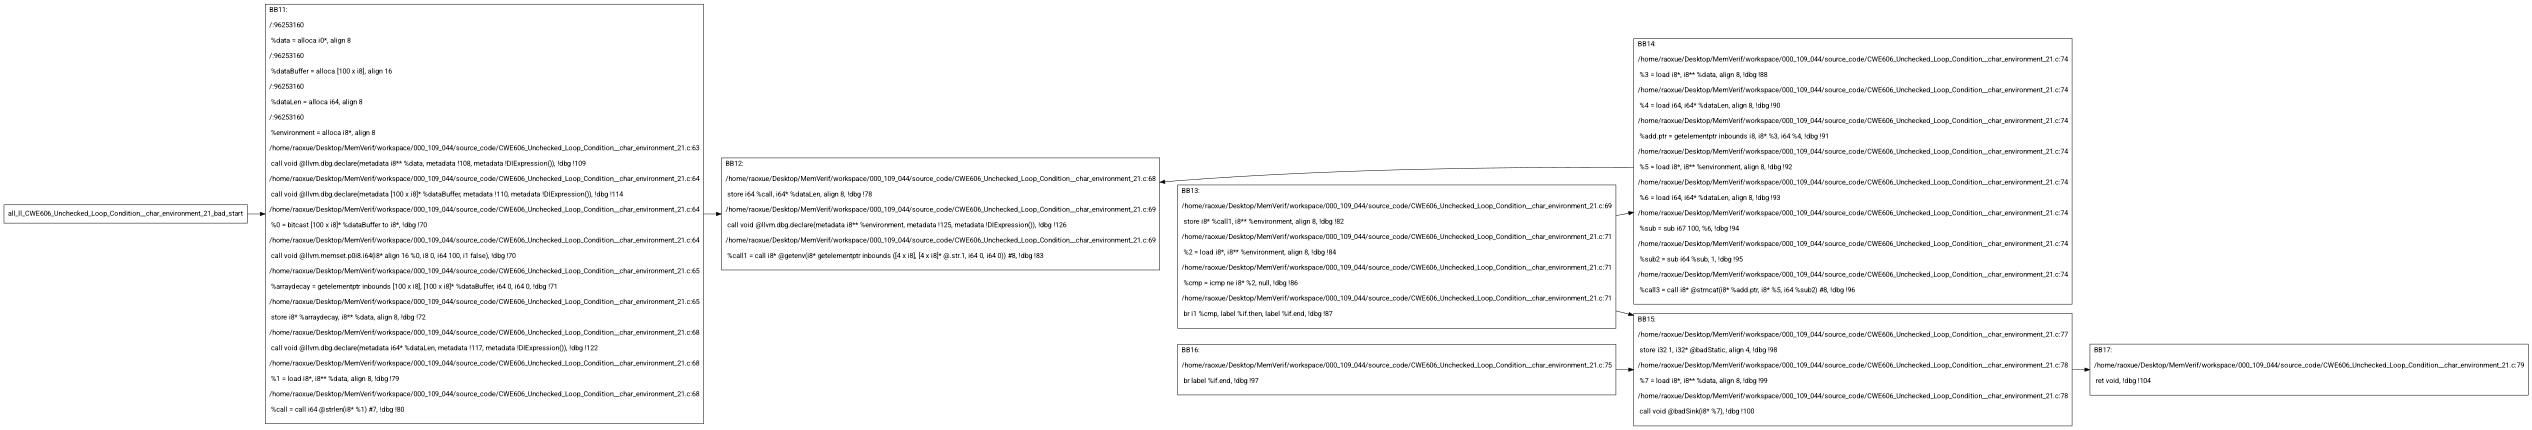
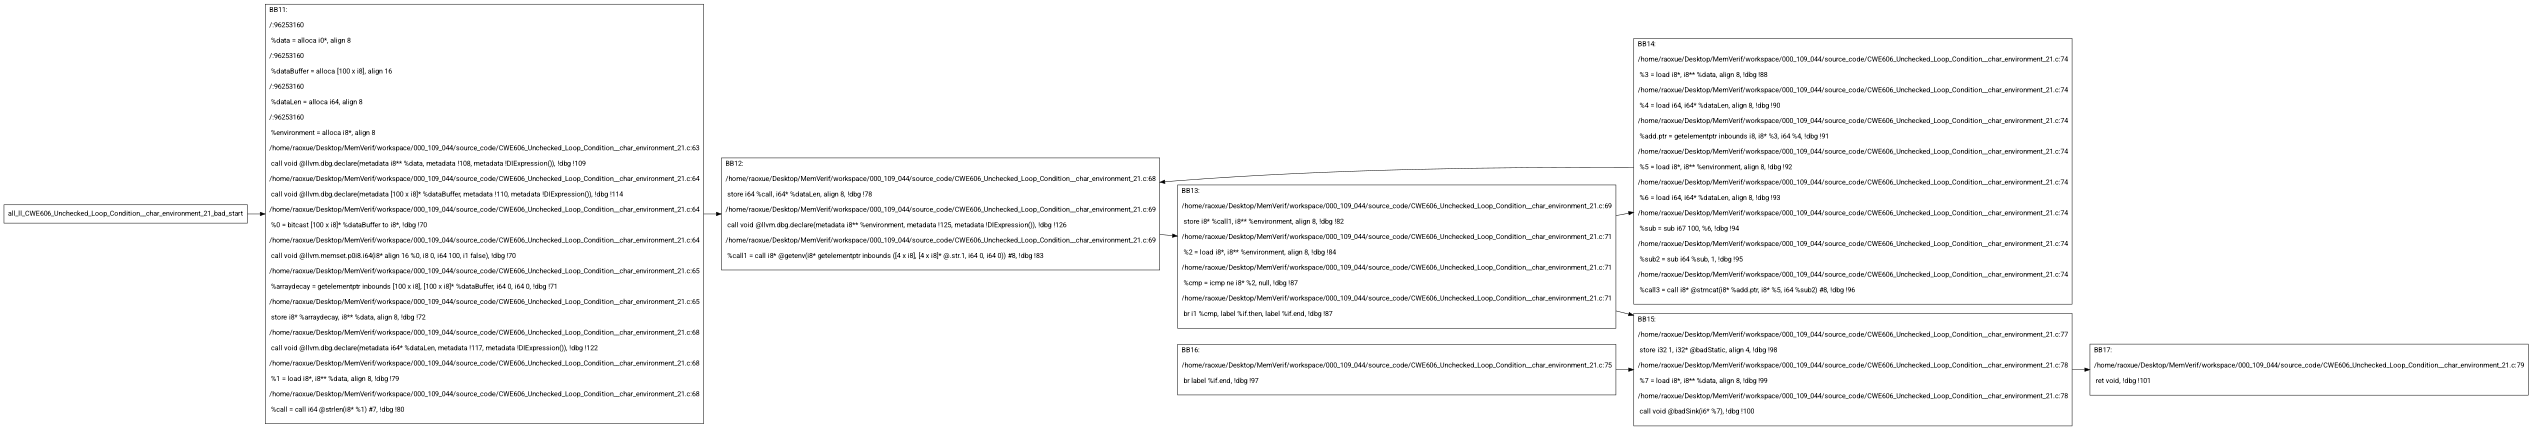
none -> (1166, 235)
(1240, 283) -> (1240, 283)
(2122, 381) -> (2122, 381)
(1696, 412) -> (1696, 412)
